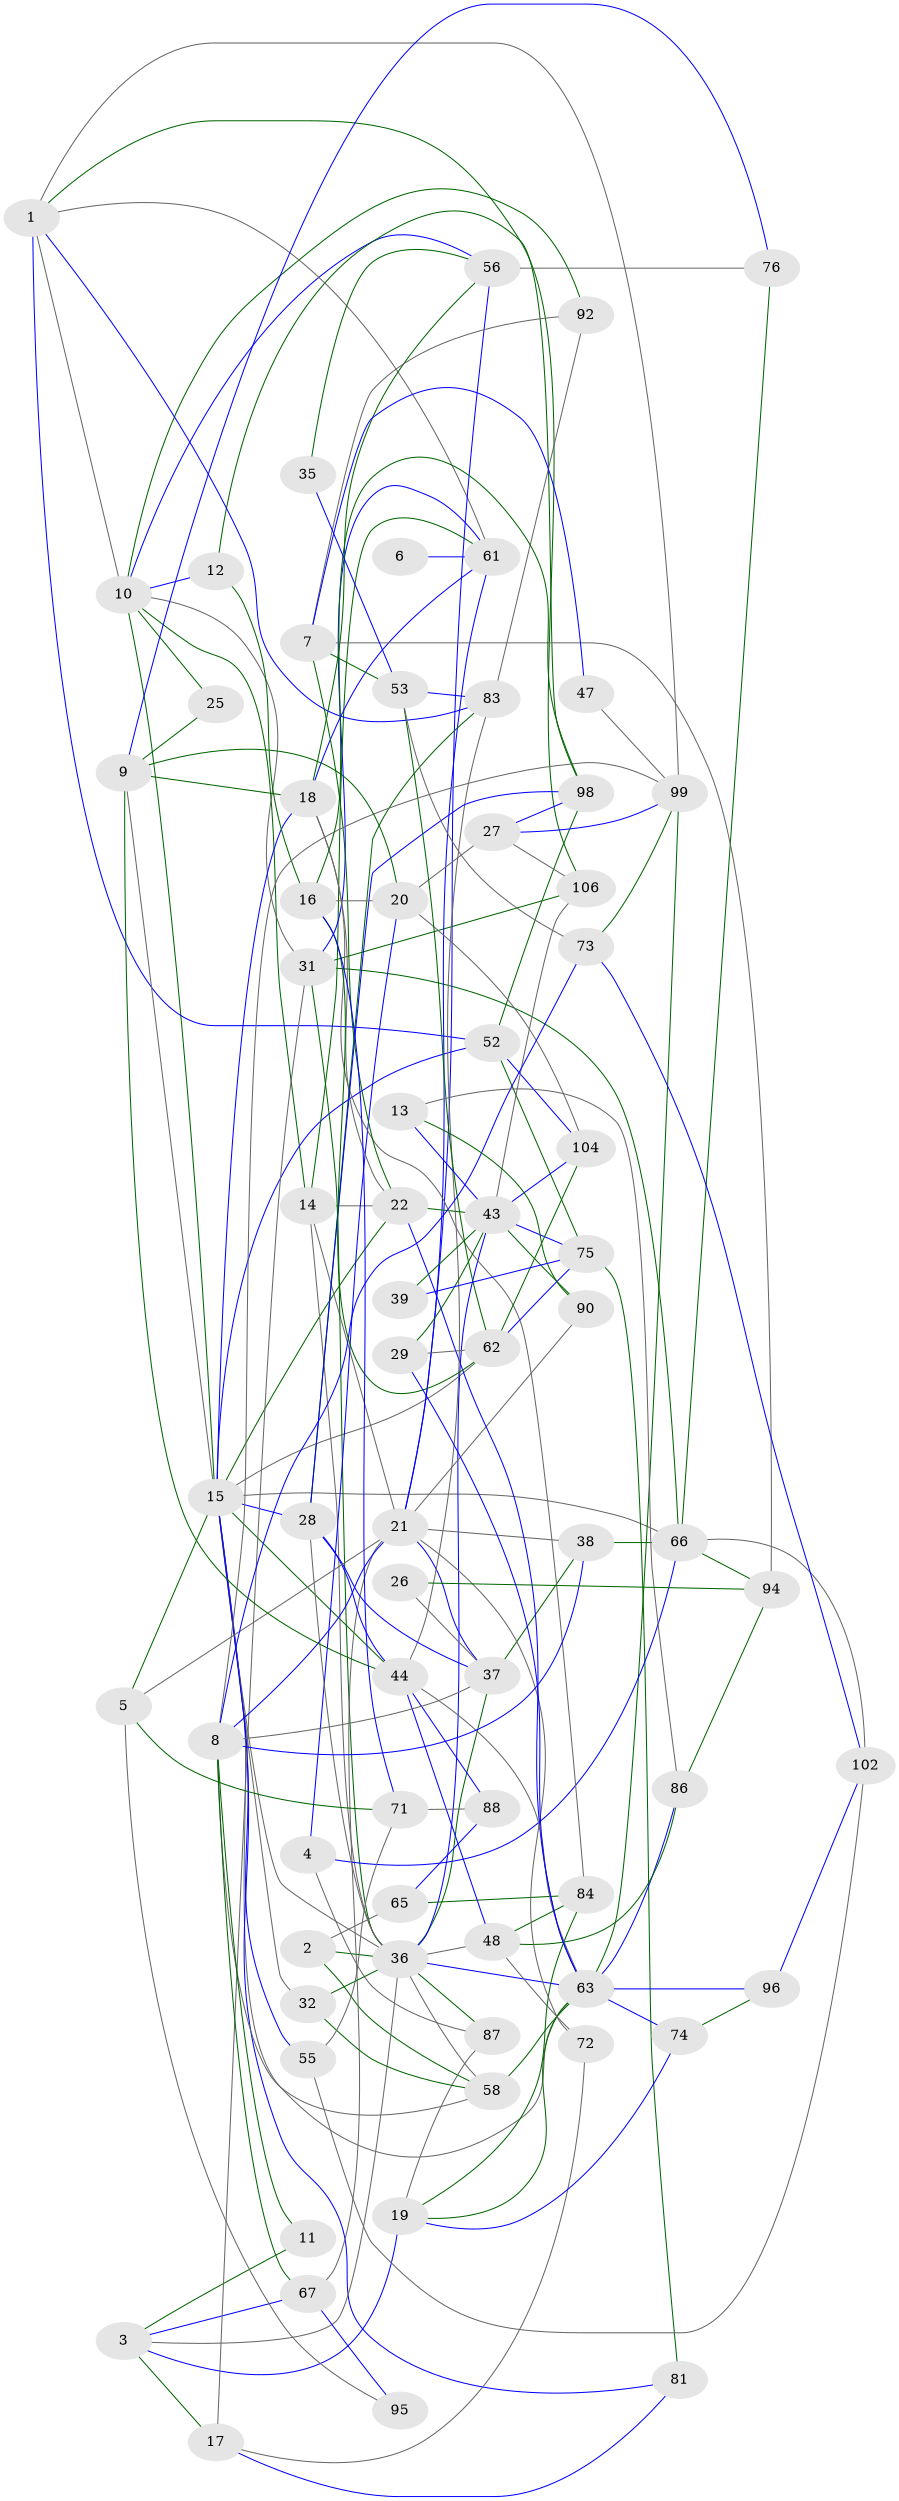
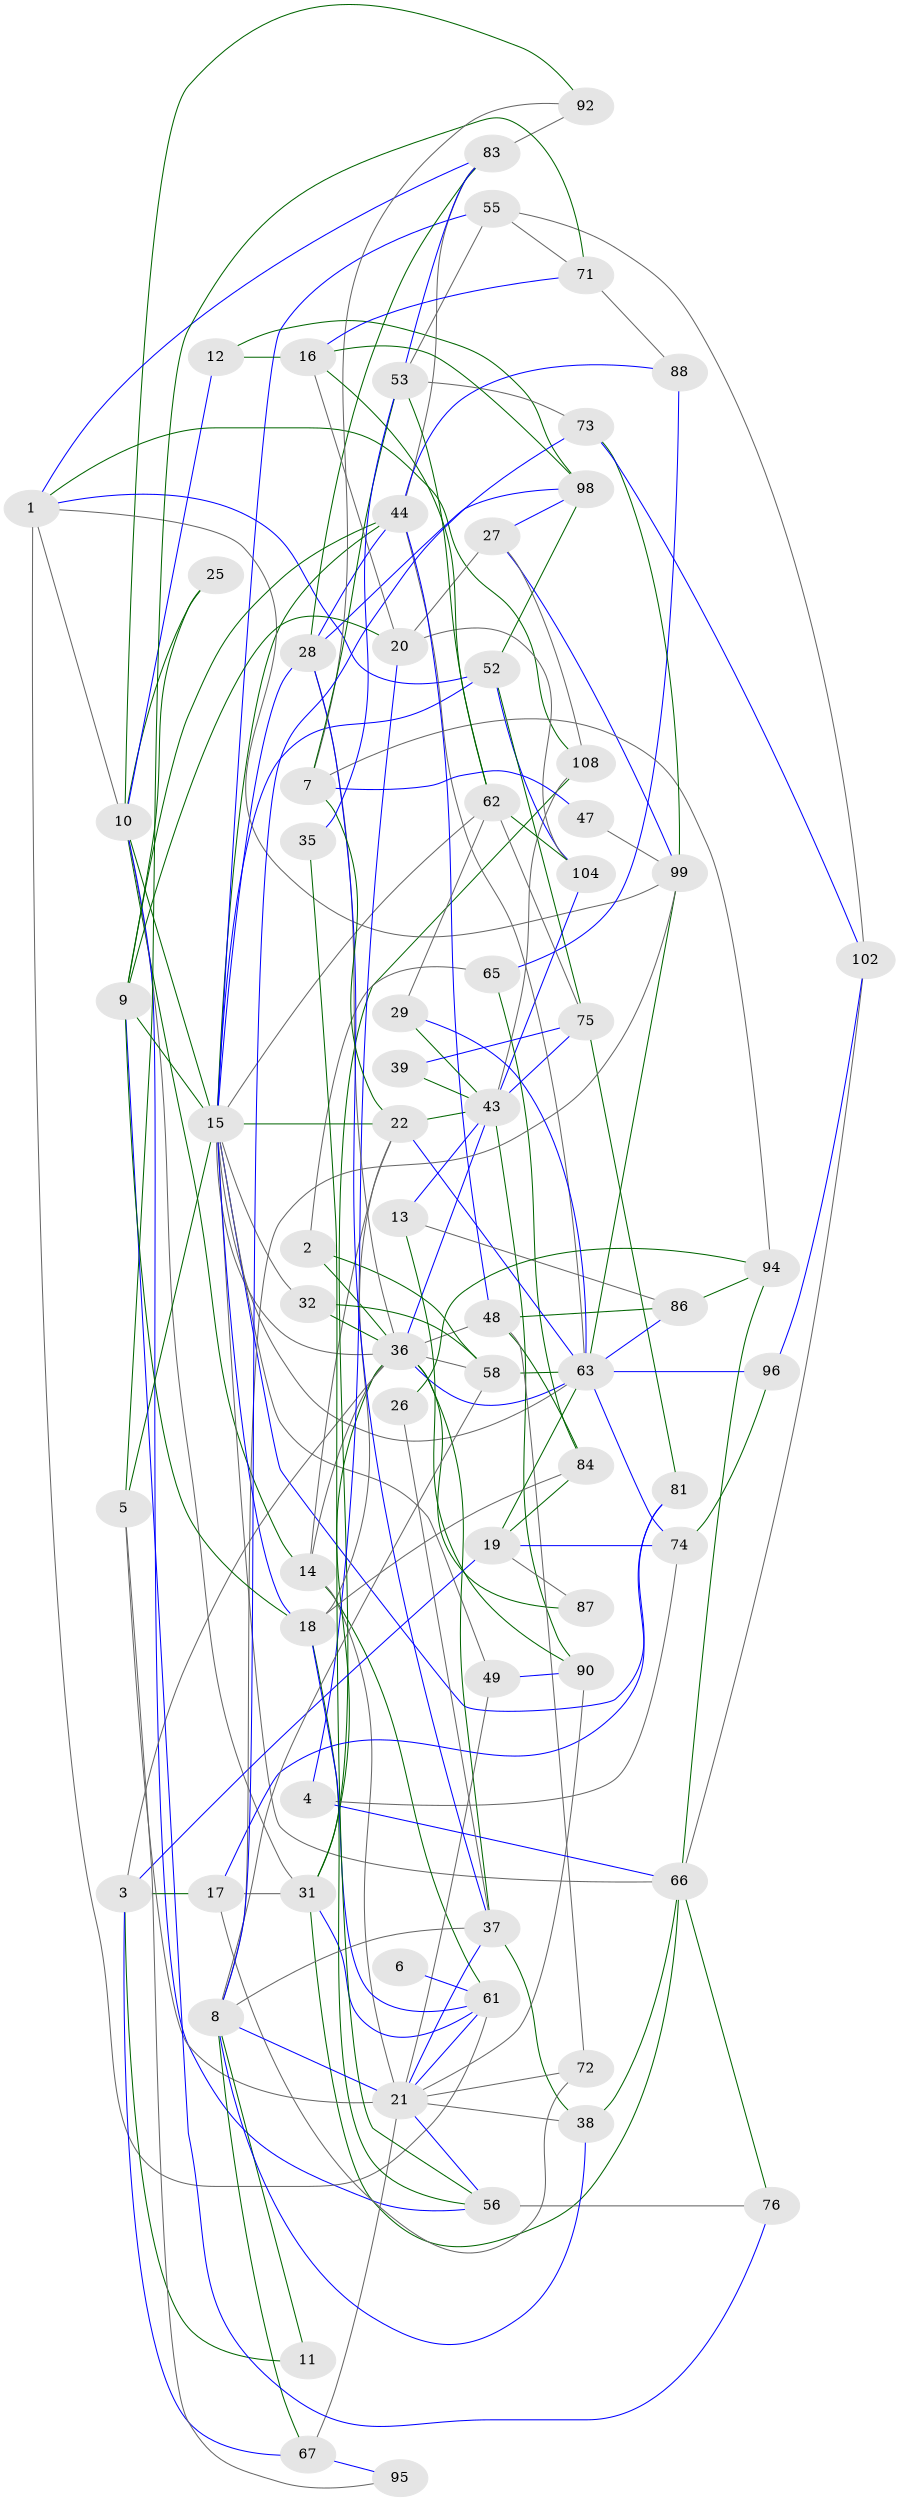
none -> (450, 288)
(586, 888) -> (586, 764)
(170, 1135) -> (180, 1076)
(538, 1301) -> (539, 912)
none -> (492, 1679)
(369, 1982) -> (589, 1791)
